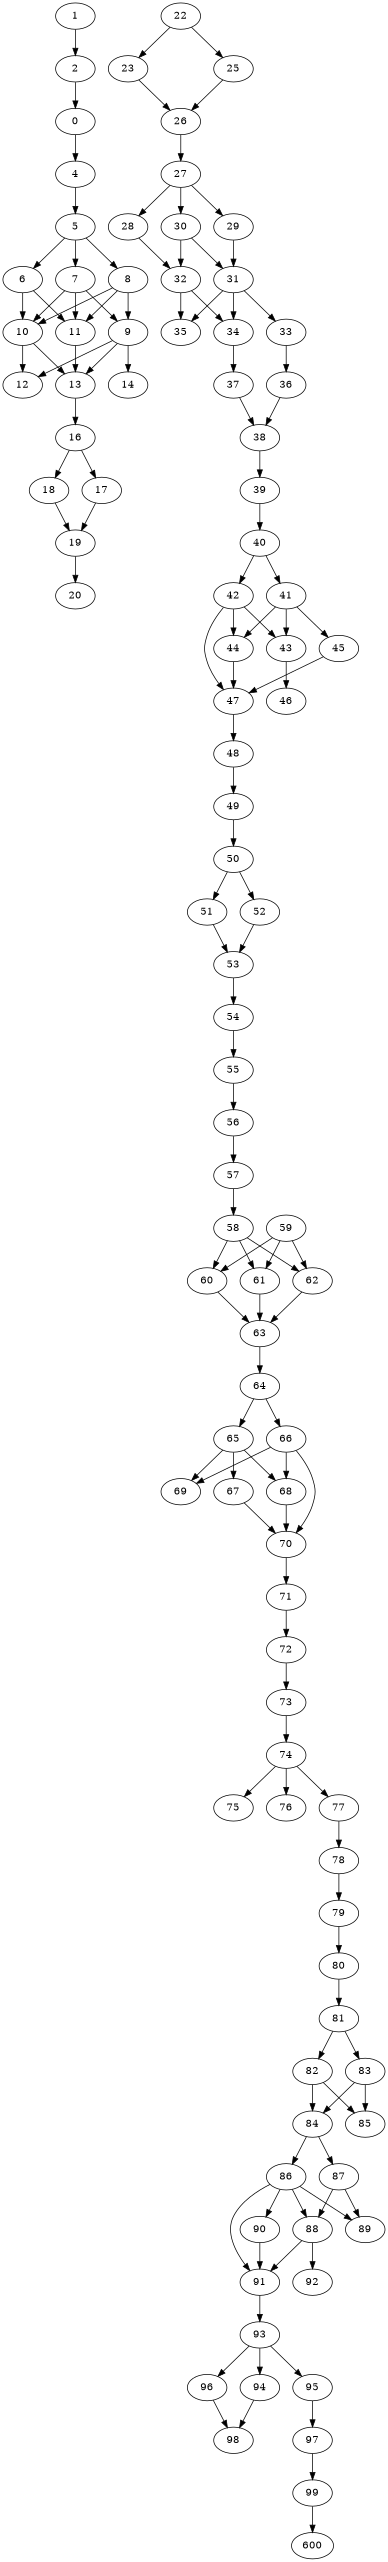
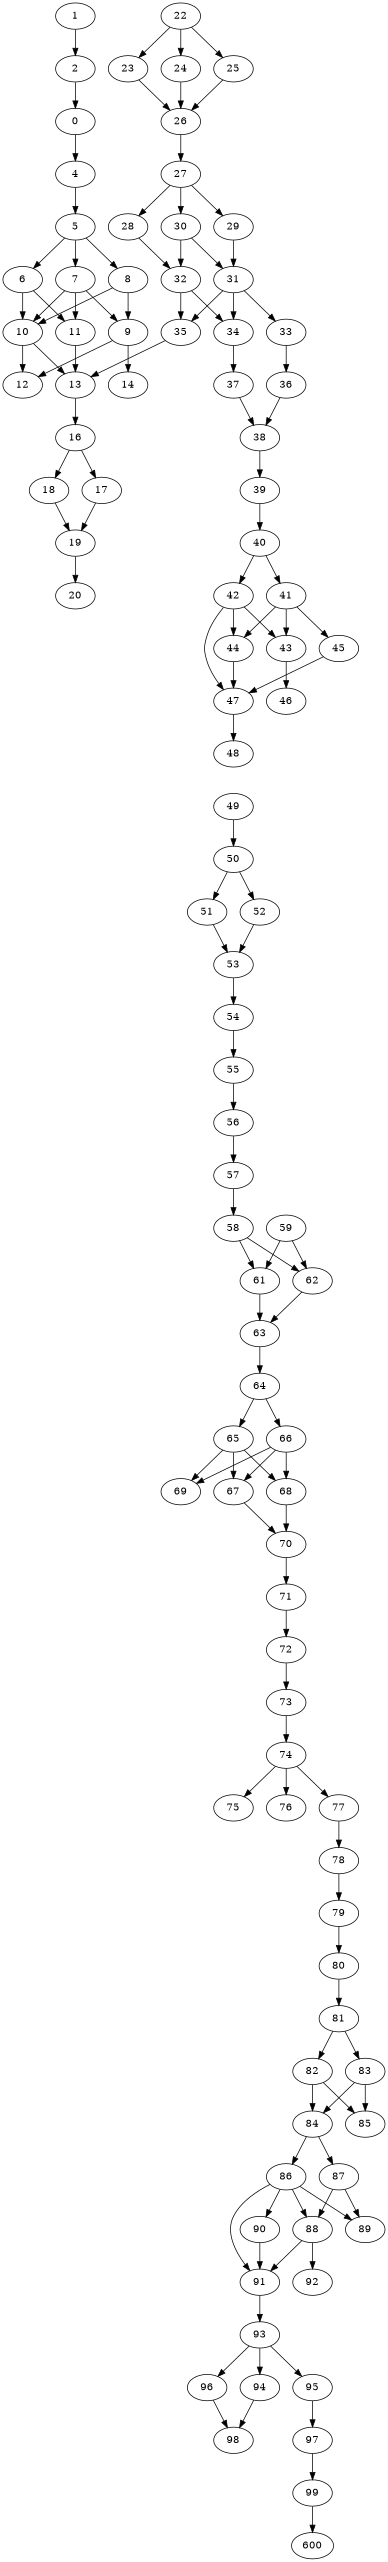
none -> (181, 69)
(105, 303) -> none
(104, 356) -> (133, 356)
(233, 777) -> none
(207, 1281) -> none
(315, 1488) -> (263, 1462)
